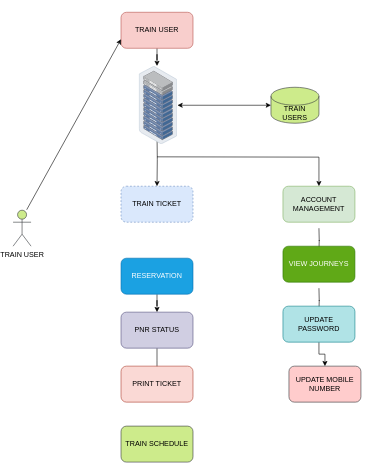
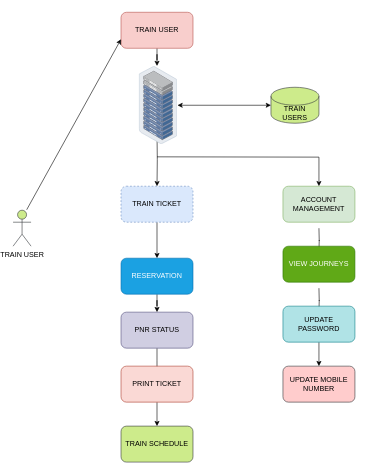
none -> (157, 252)
(325, 384) -> (319, 384)
none -> (157, 420)
